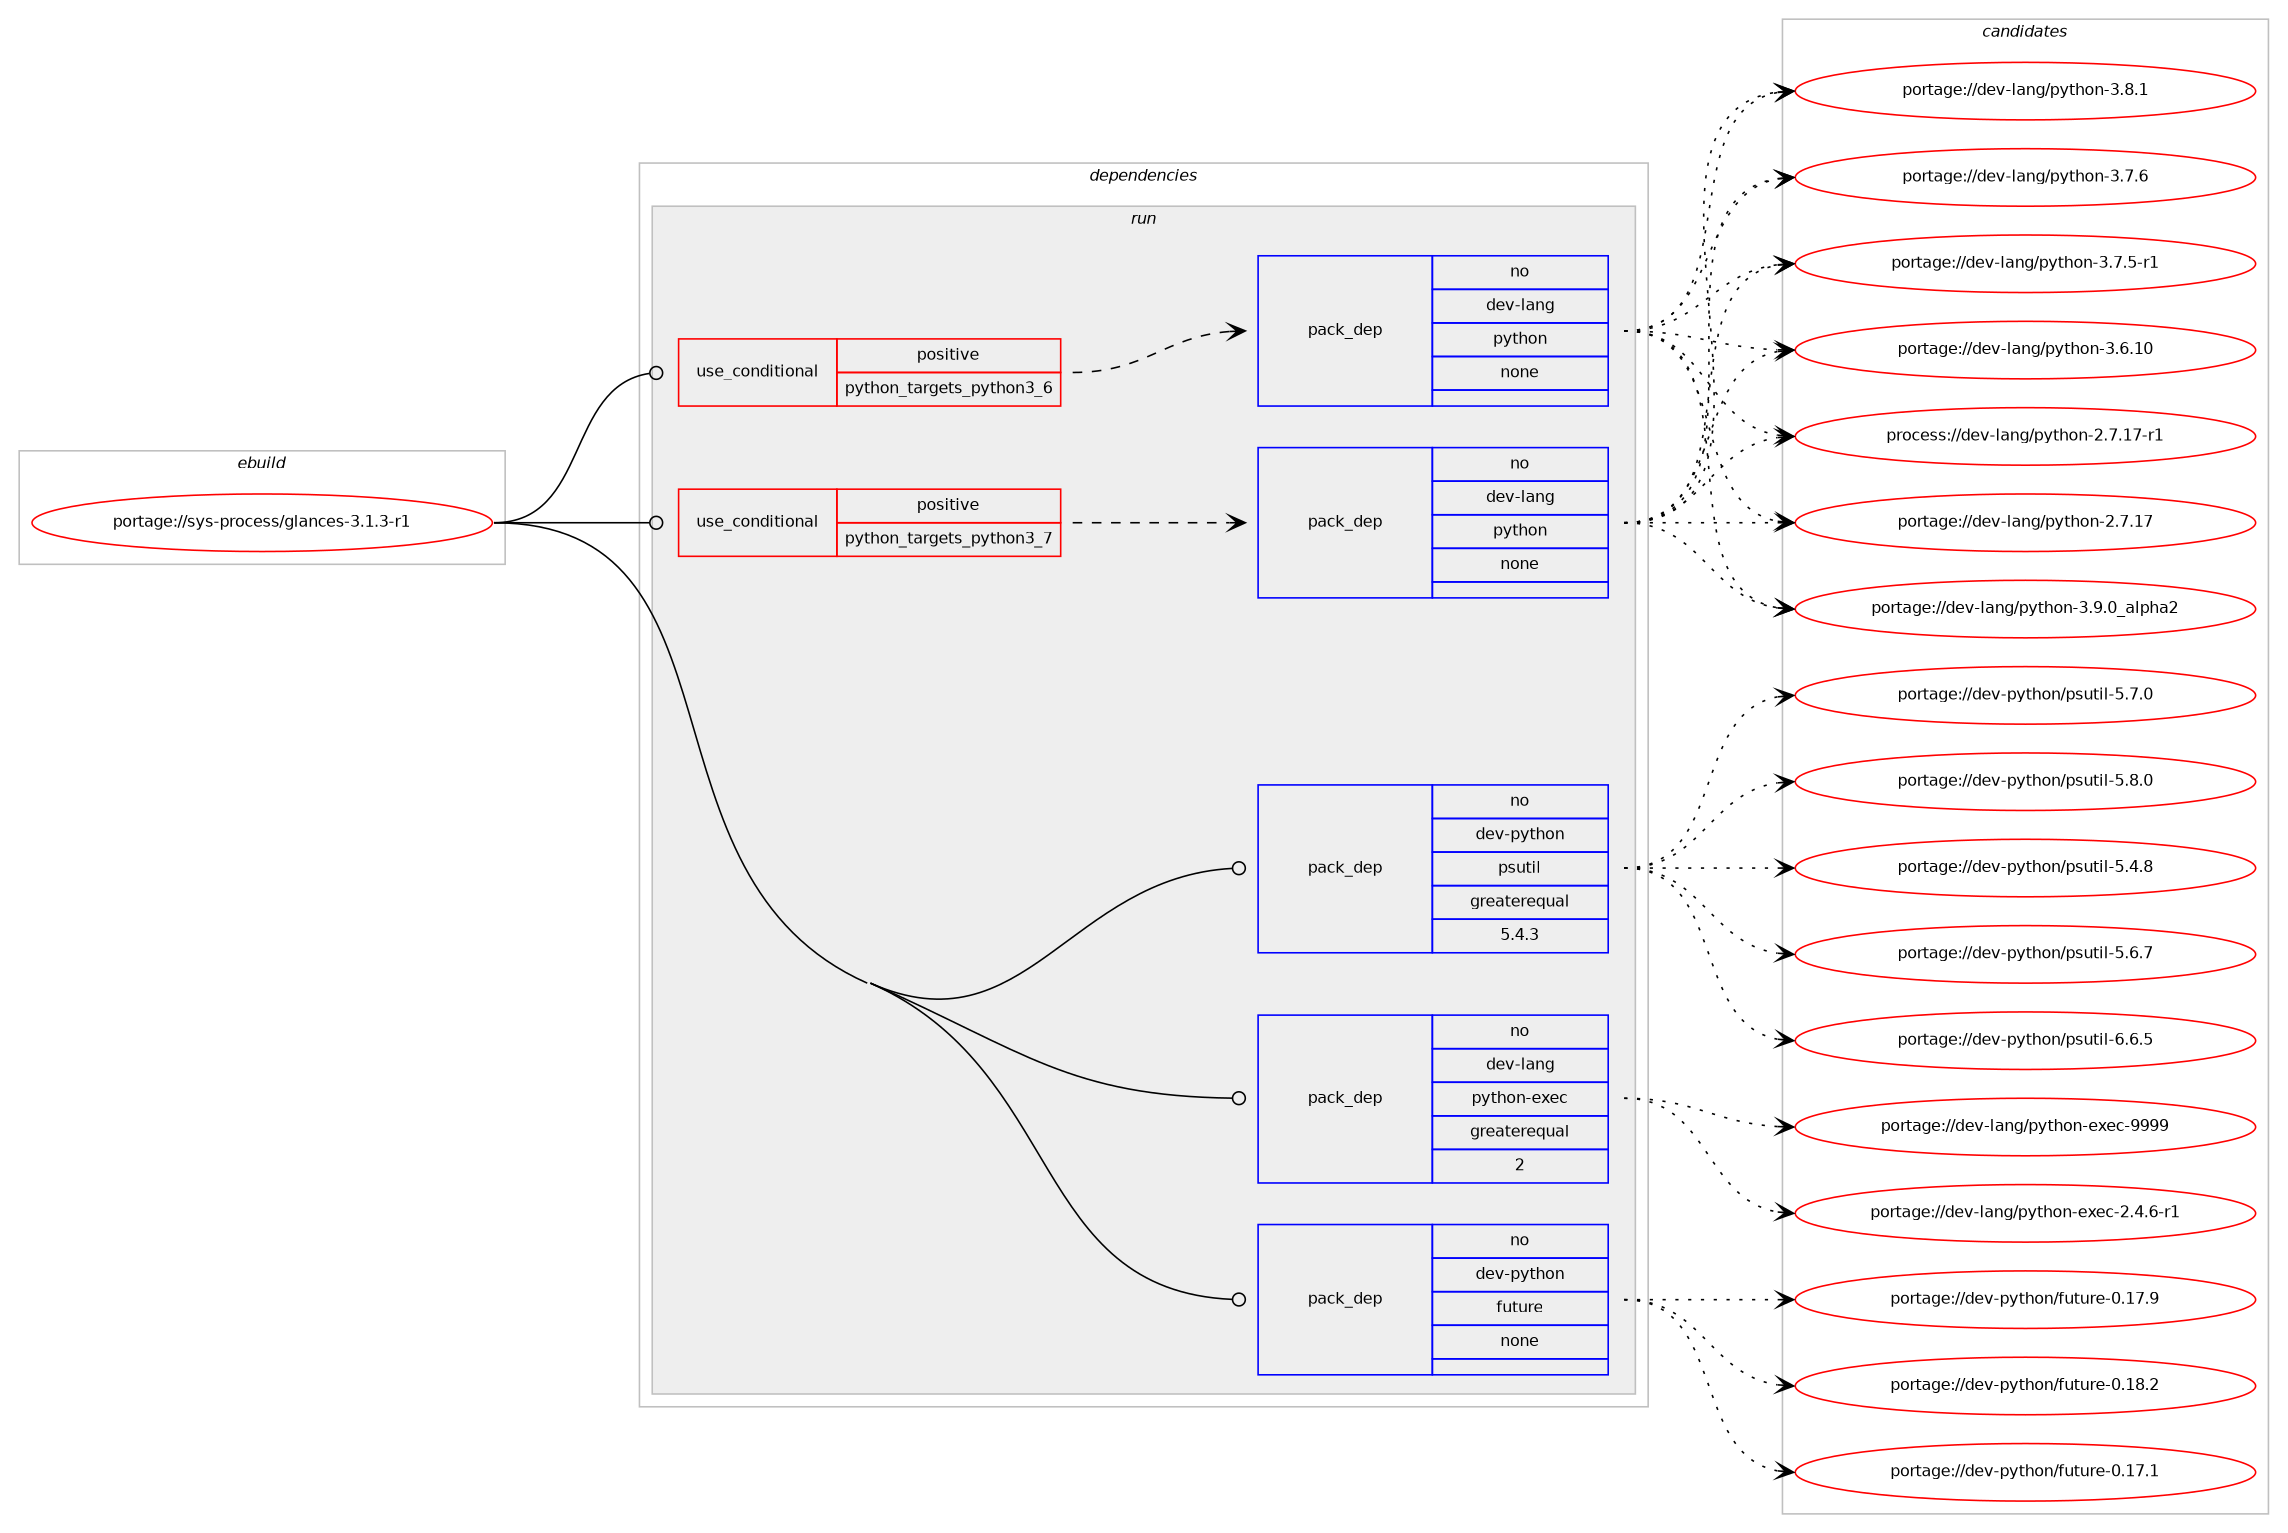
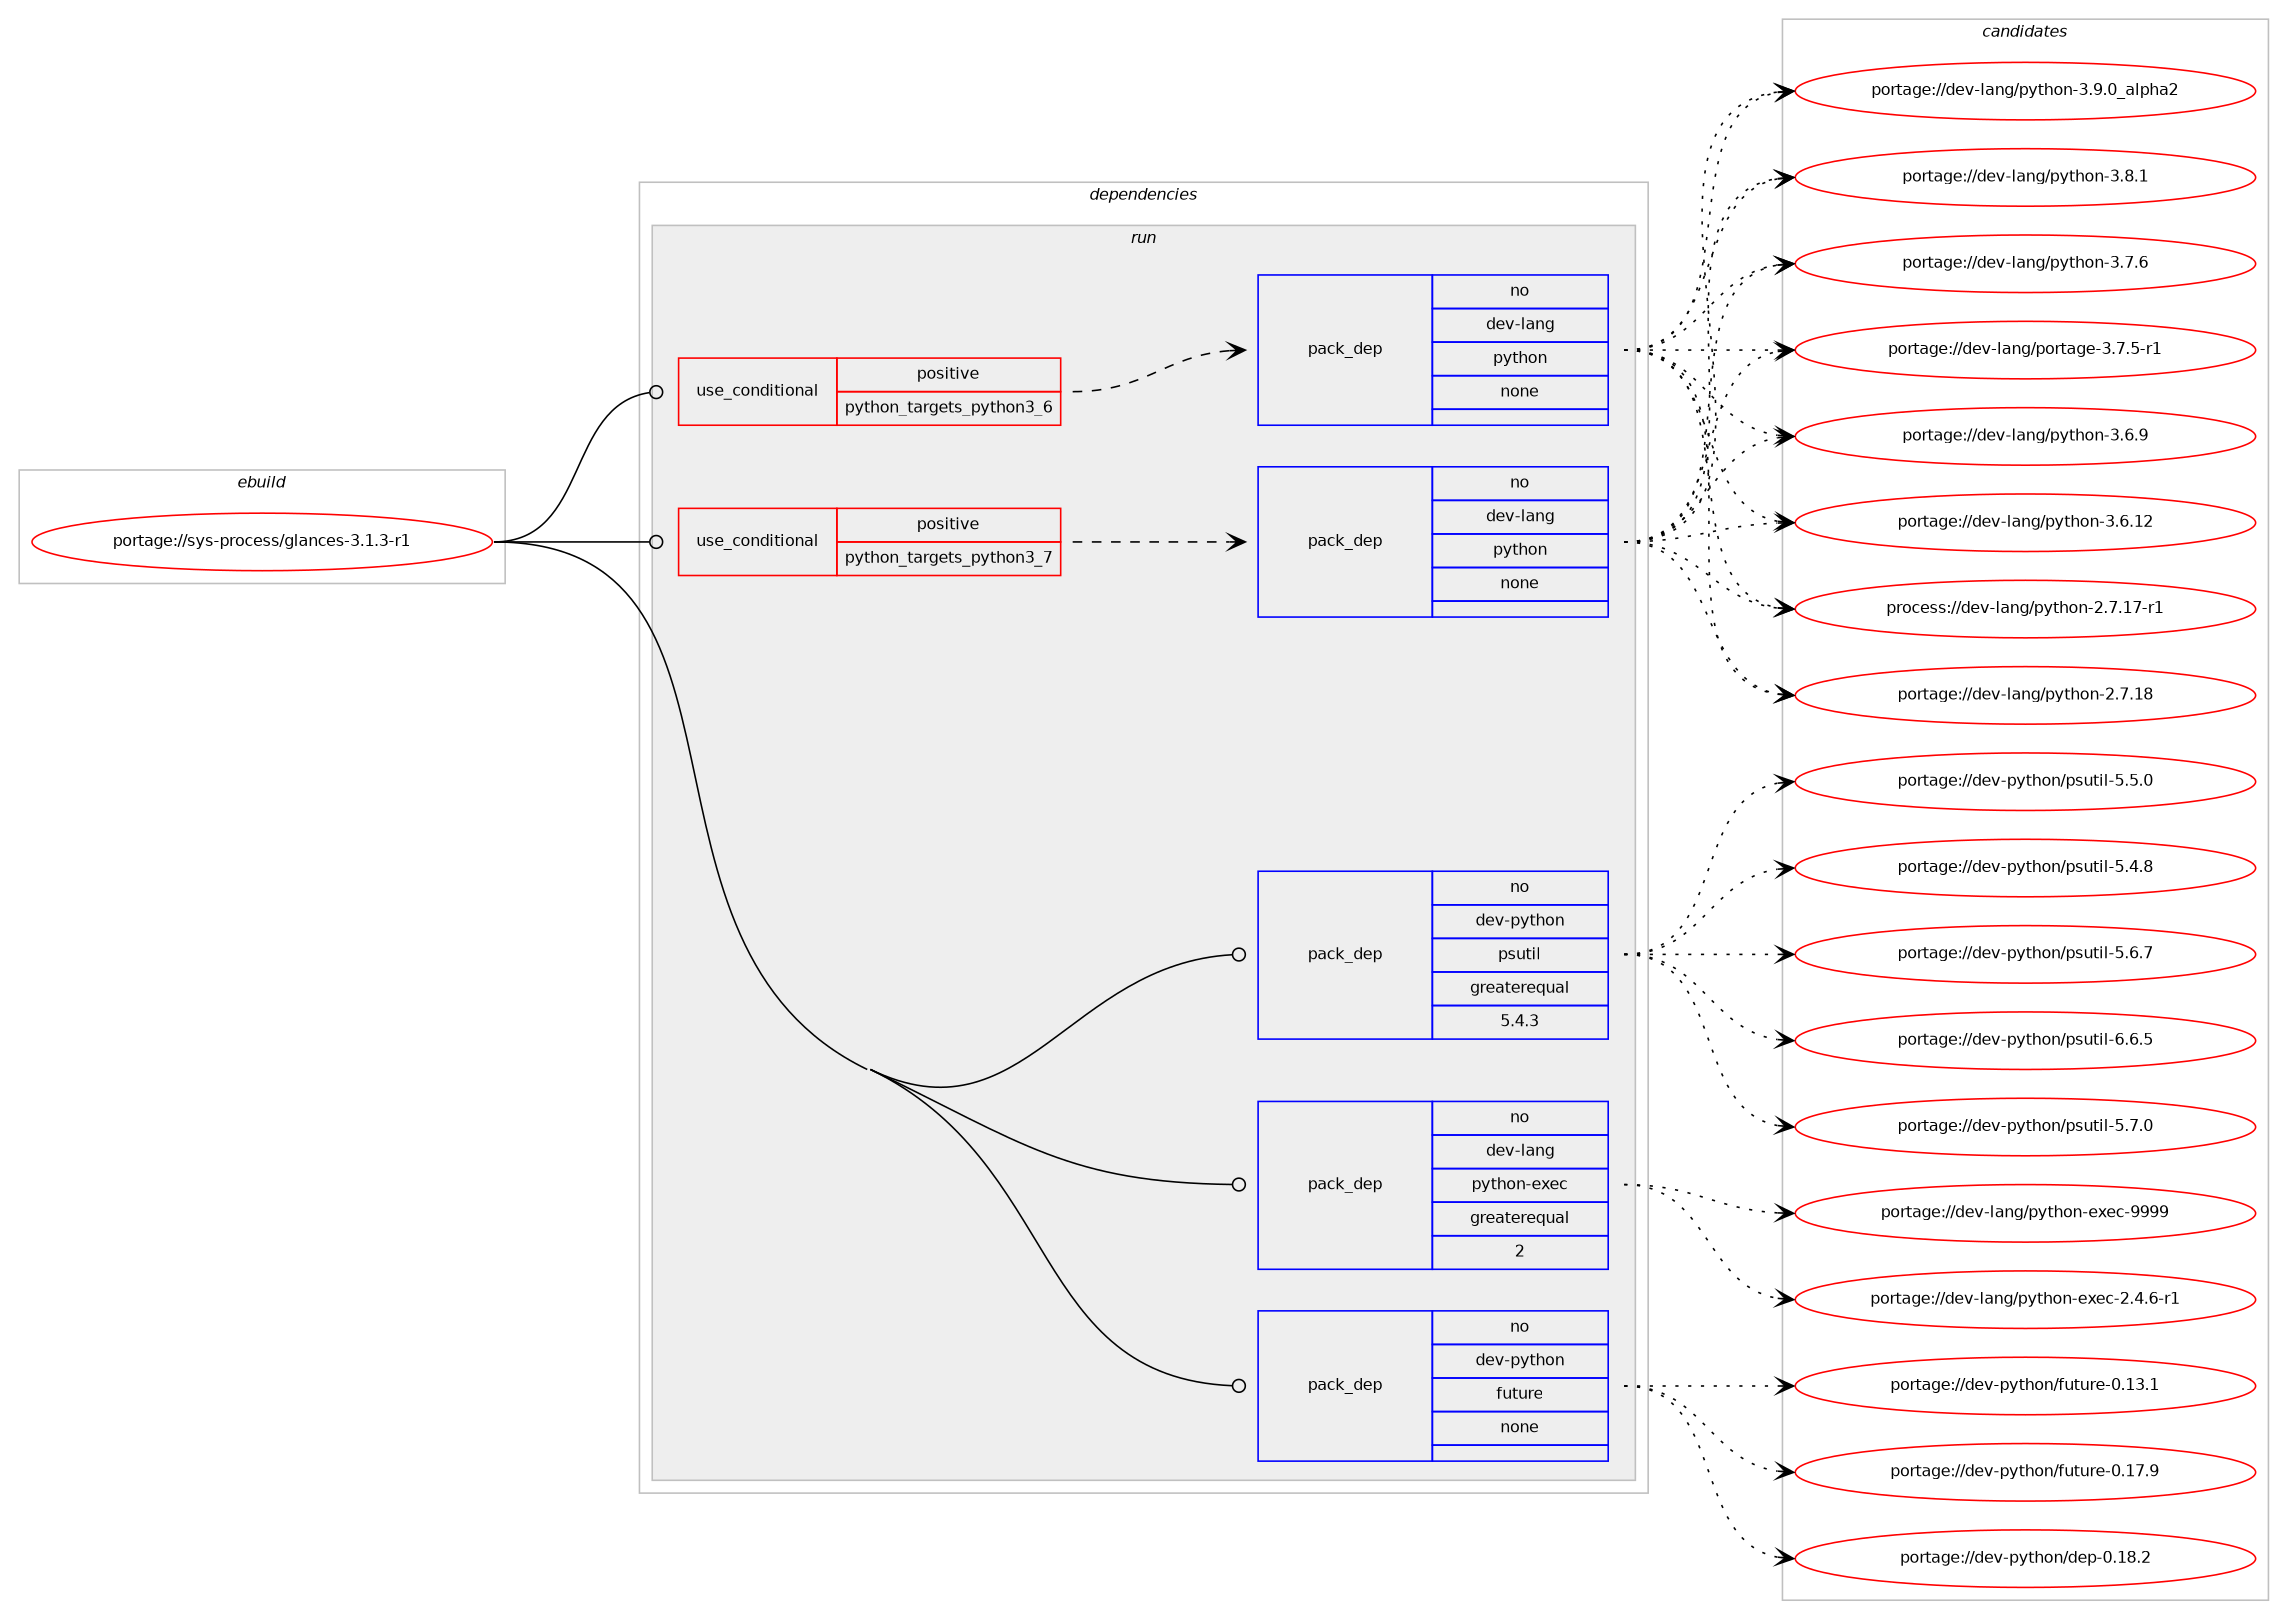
(2025, 264) -> (2025, 350)
(2025, 350) -> (2025, 523)
none -> (2025, 436)
(2025, 523) -> (2025, 695)
(2025, 782) -> (2025, 782)
(2025, 1386) -> (2025, 1559)
(2025, 1472) -> (2025, 1386)
